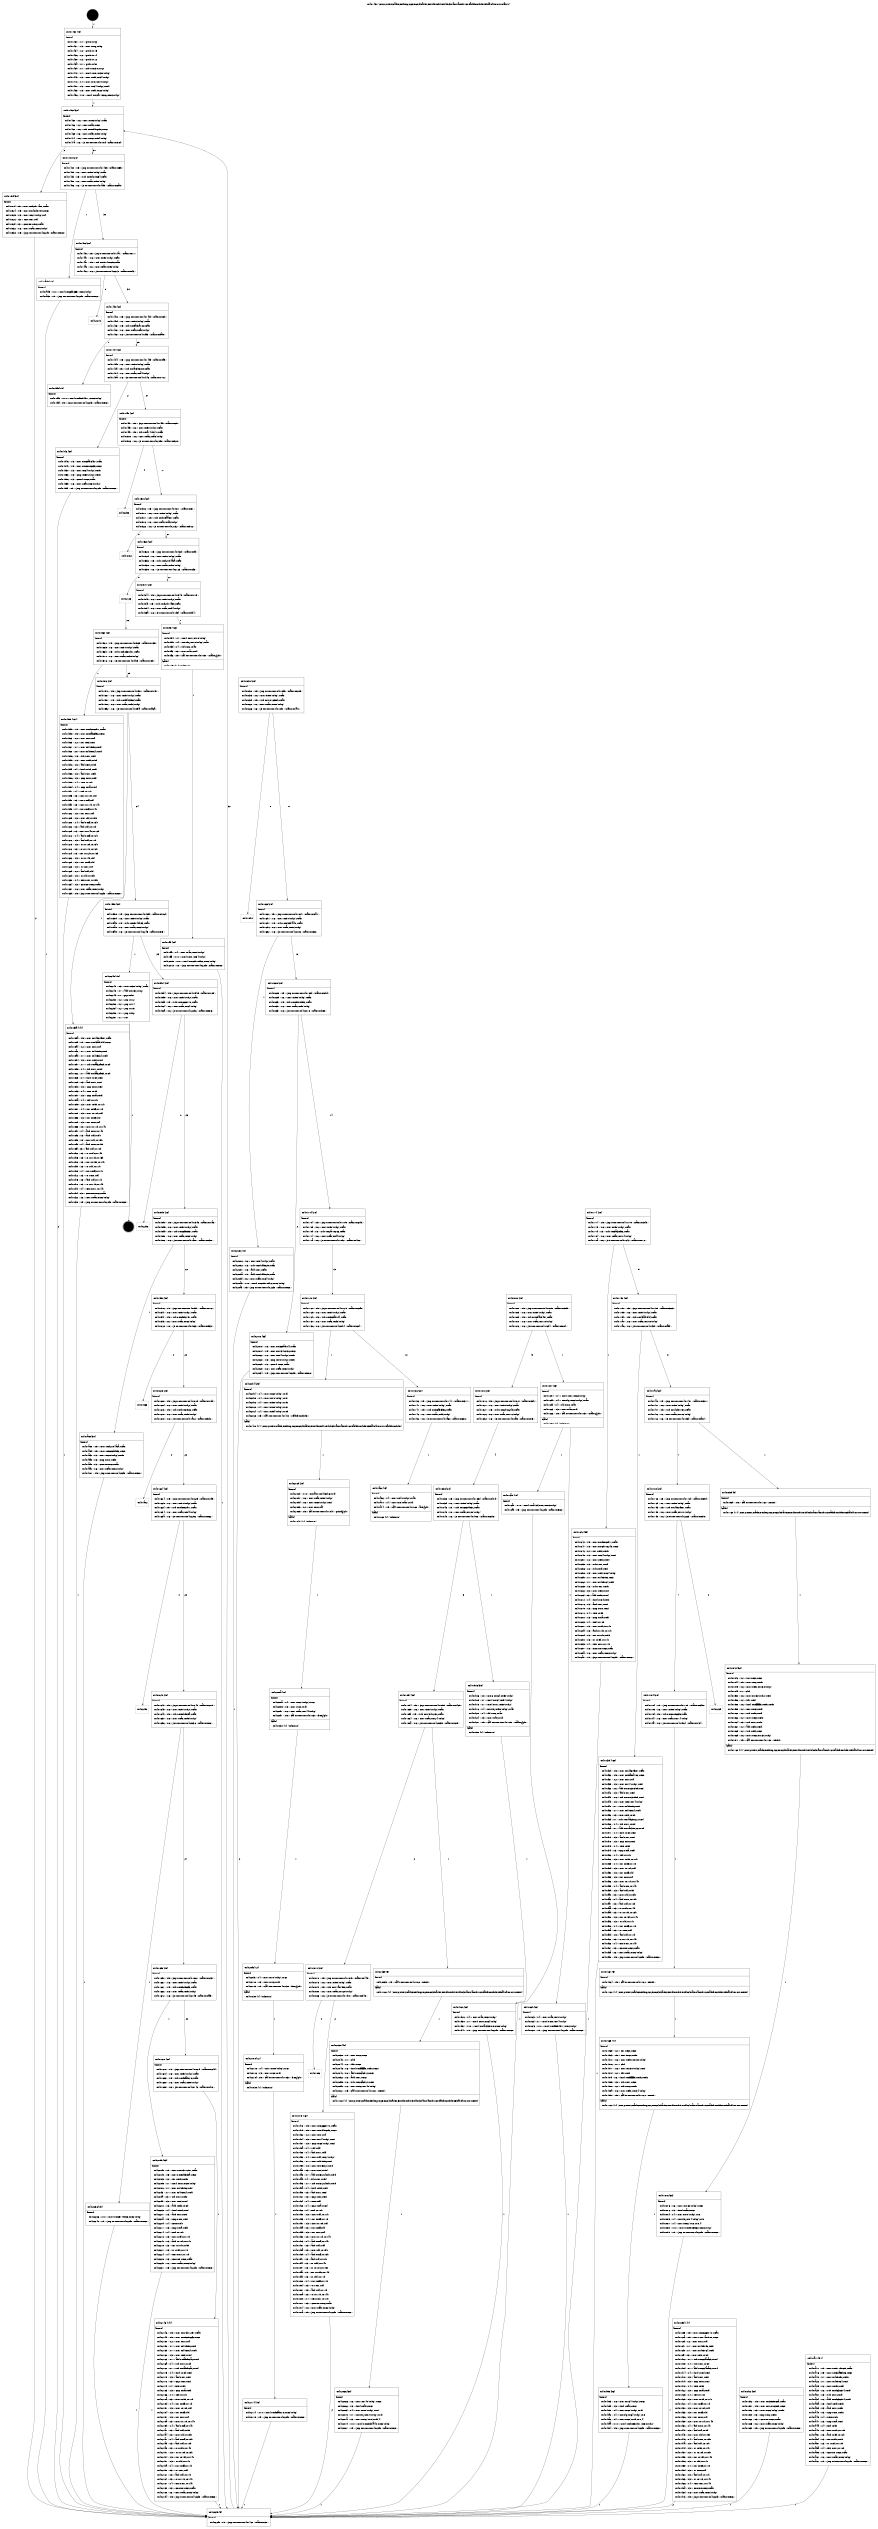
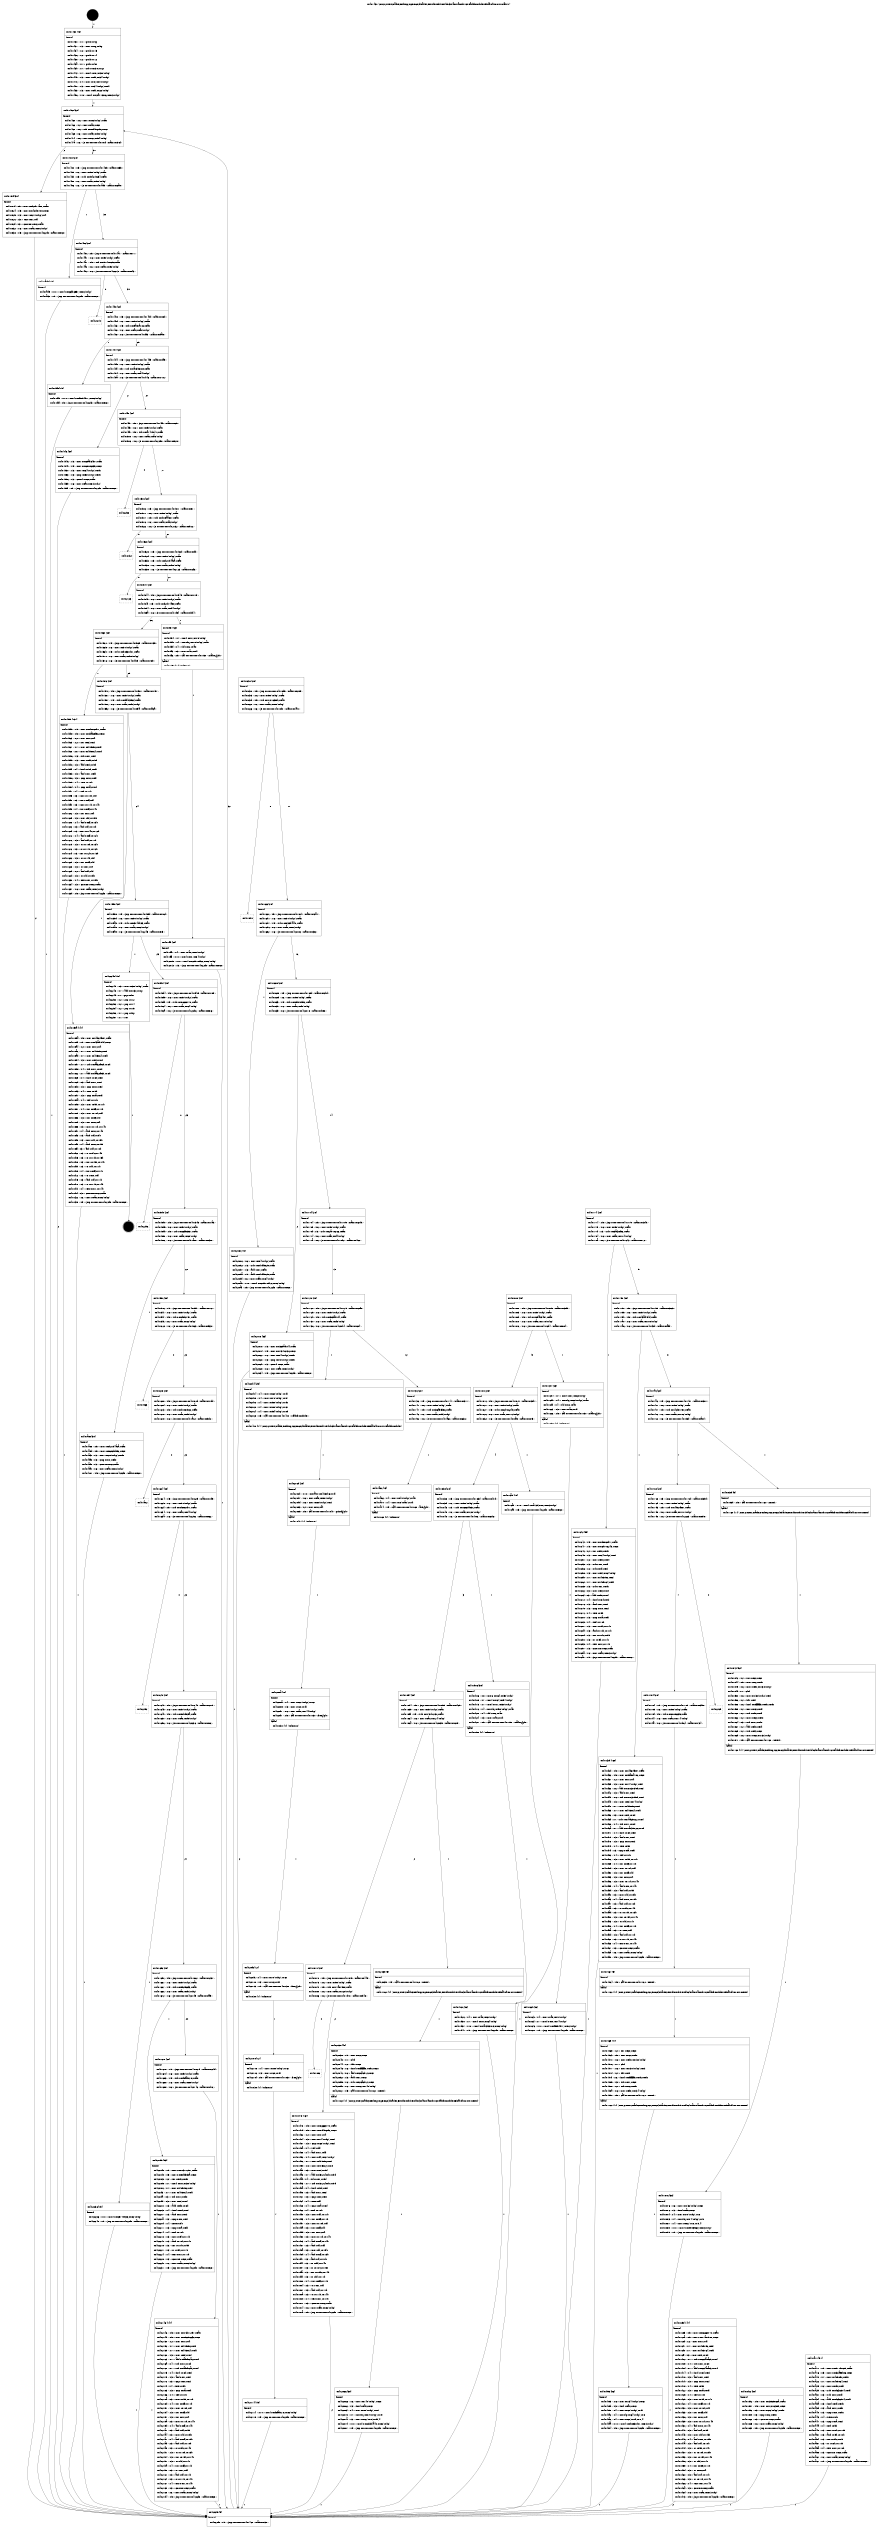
(126, 615) -> (147, 622)
(550, 1459) -> (520, 1456)
none -> (51, 1528)
